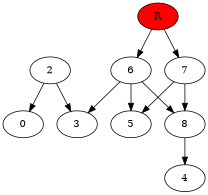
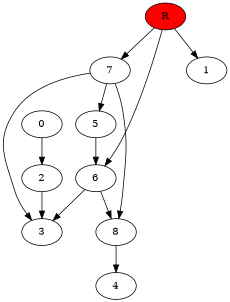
none -> (207, 70)
(38, 94) -> (42, 148)
(131, 94) -> (96, 148)
none -> (9, 121)
